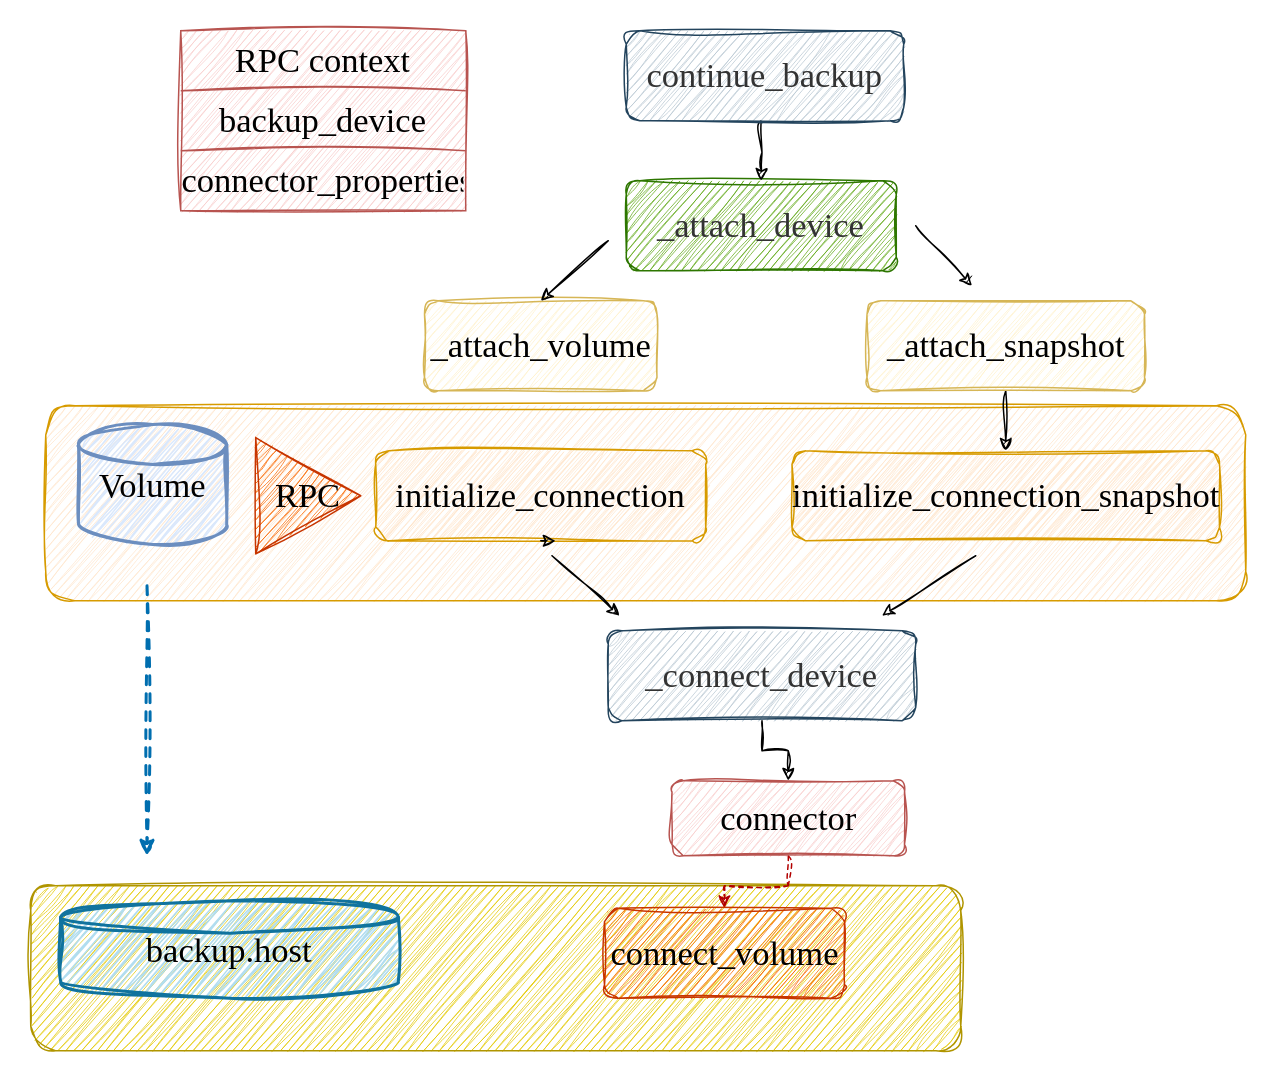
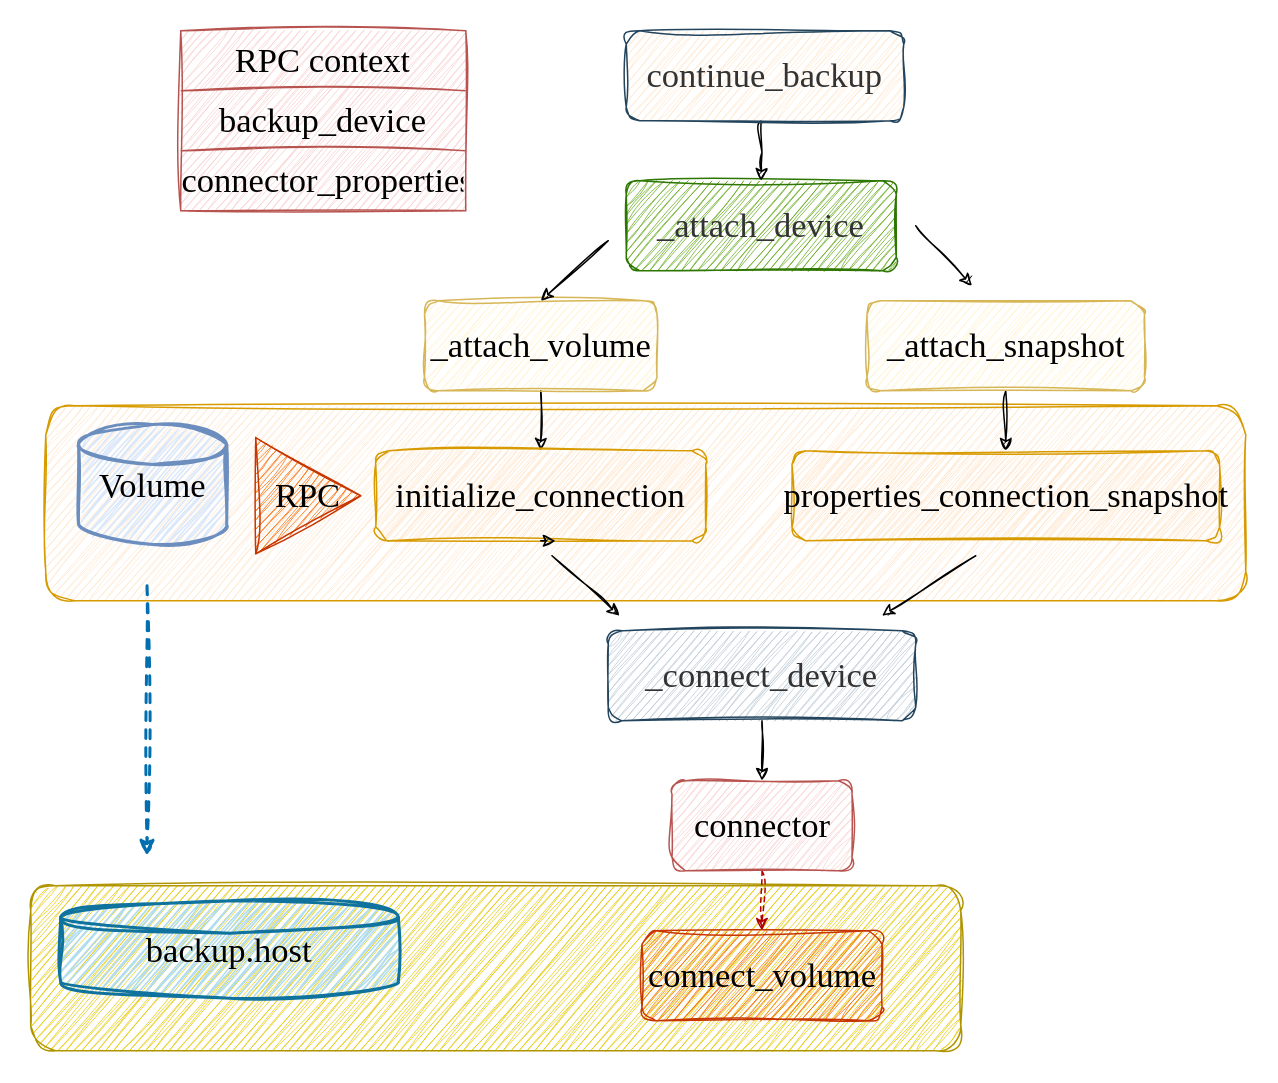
(765, 76) -> (765, 76)
none -> (541, 397)
(1007, 496) -> (1007, 496)
(788, 818) -> (762, 826)
(725, 953) -> (762, 976)
